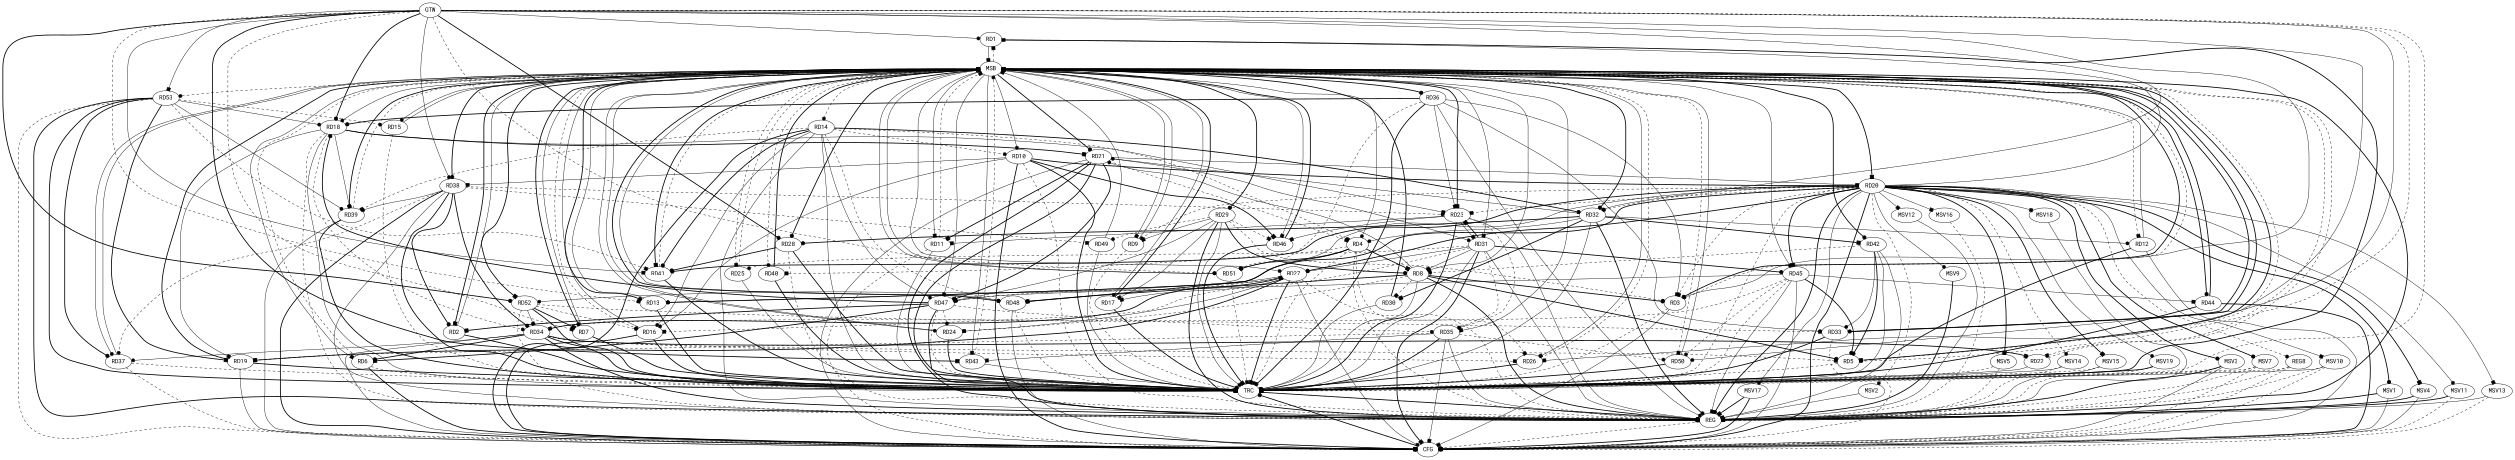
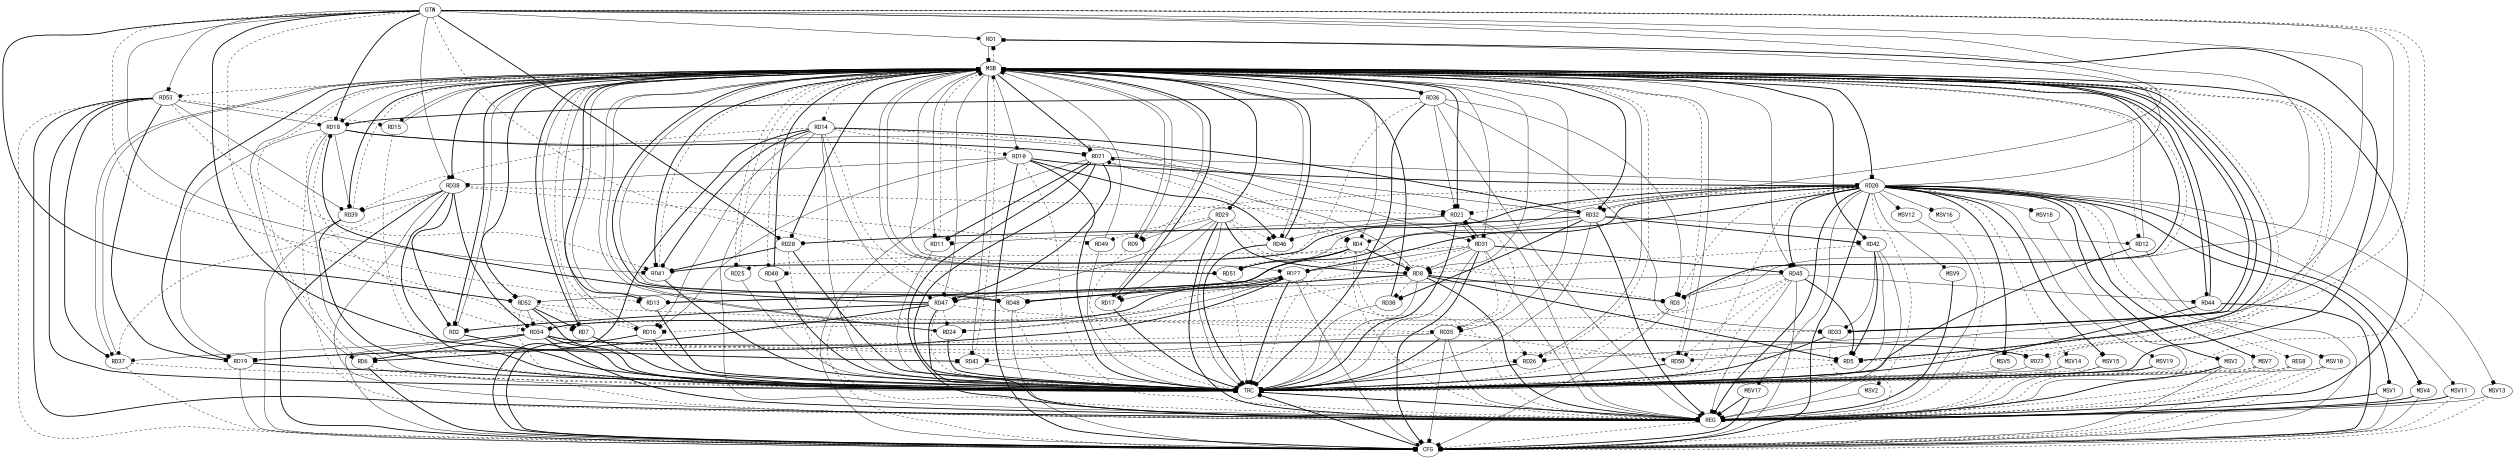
(817, 210) -> (818, 210)
